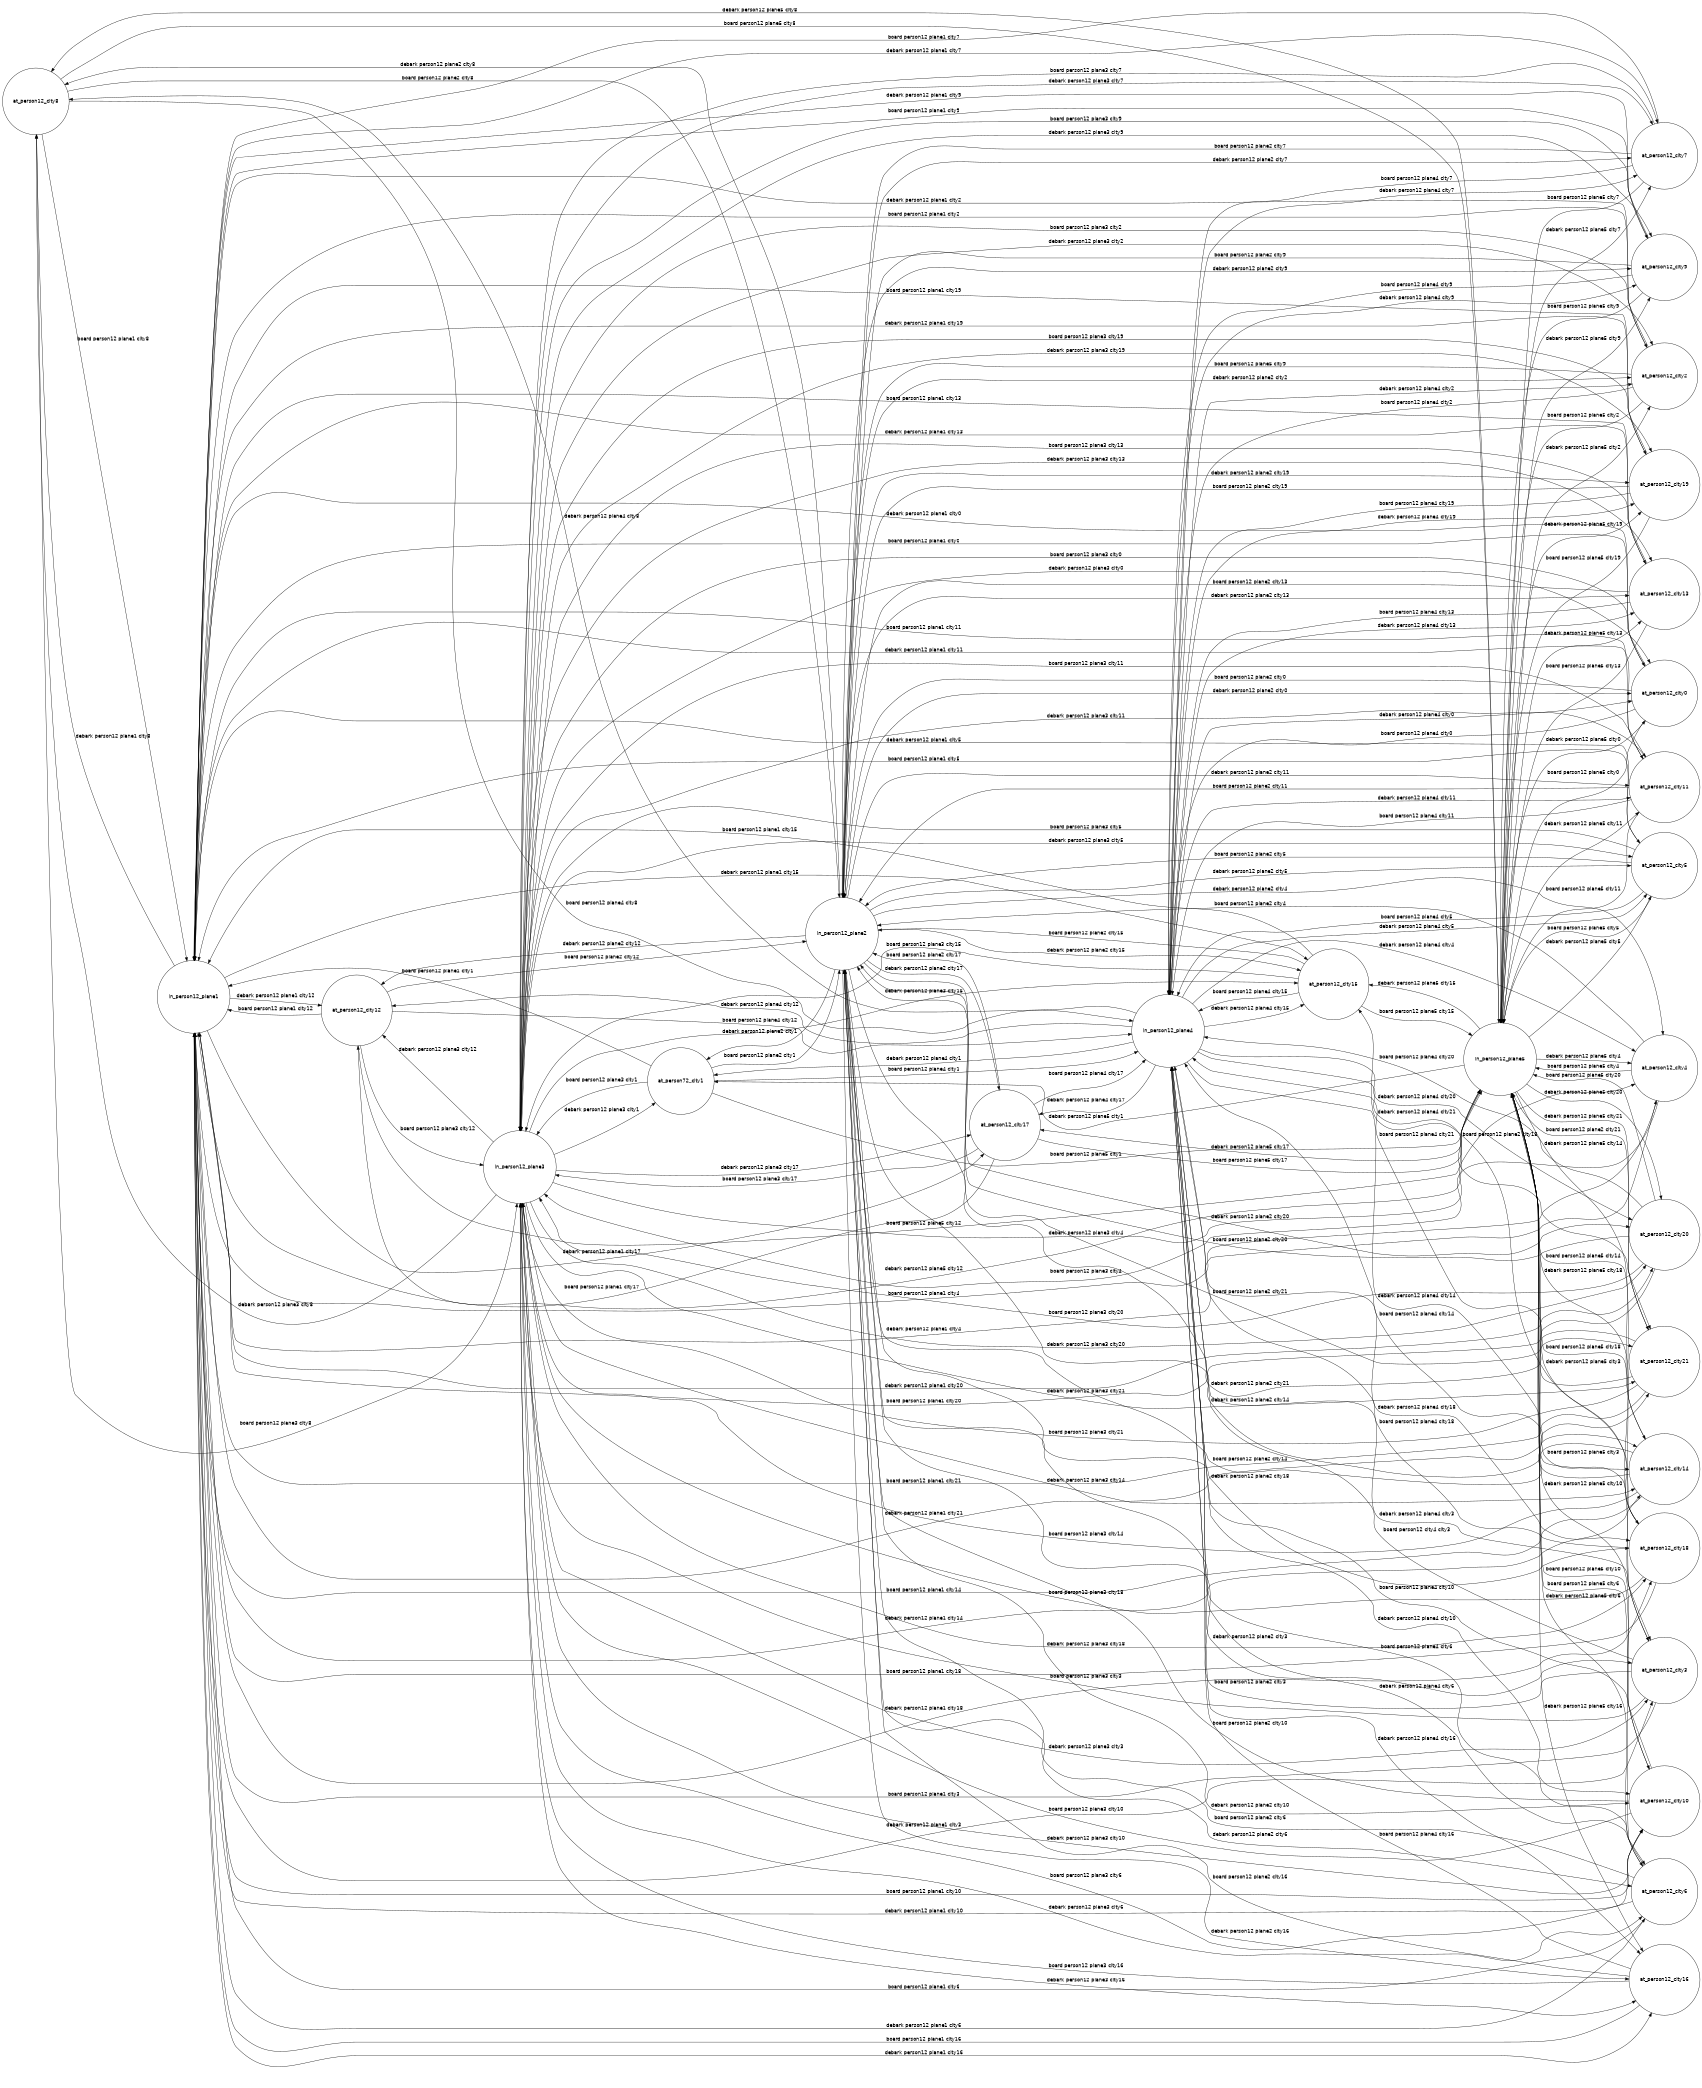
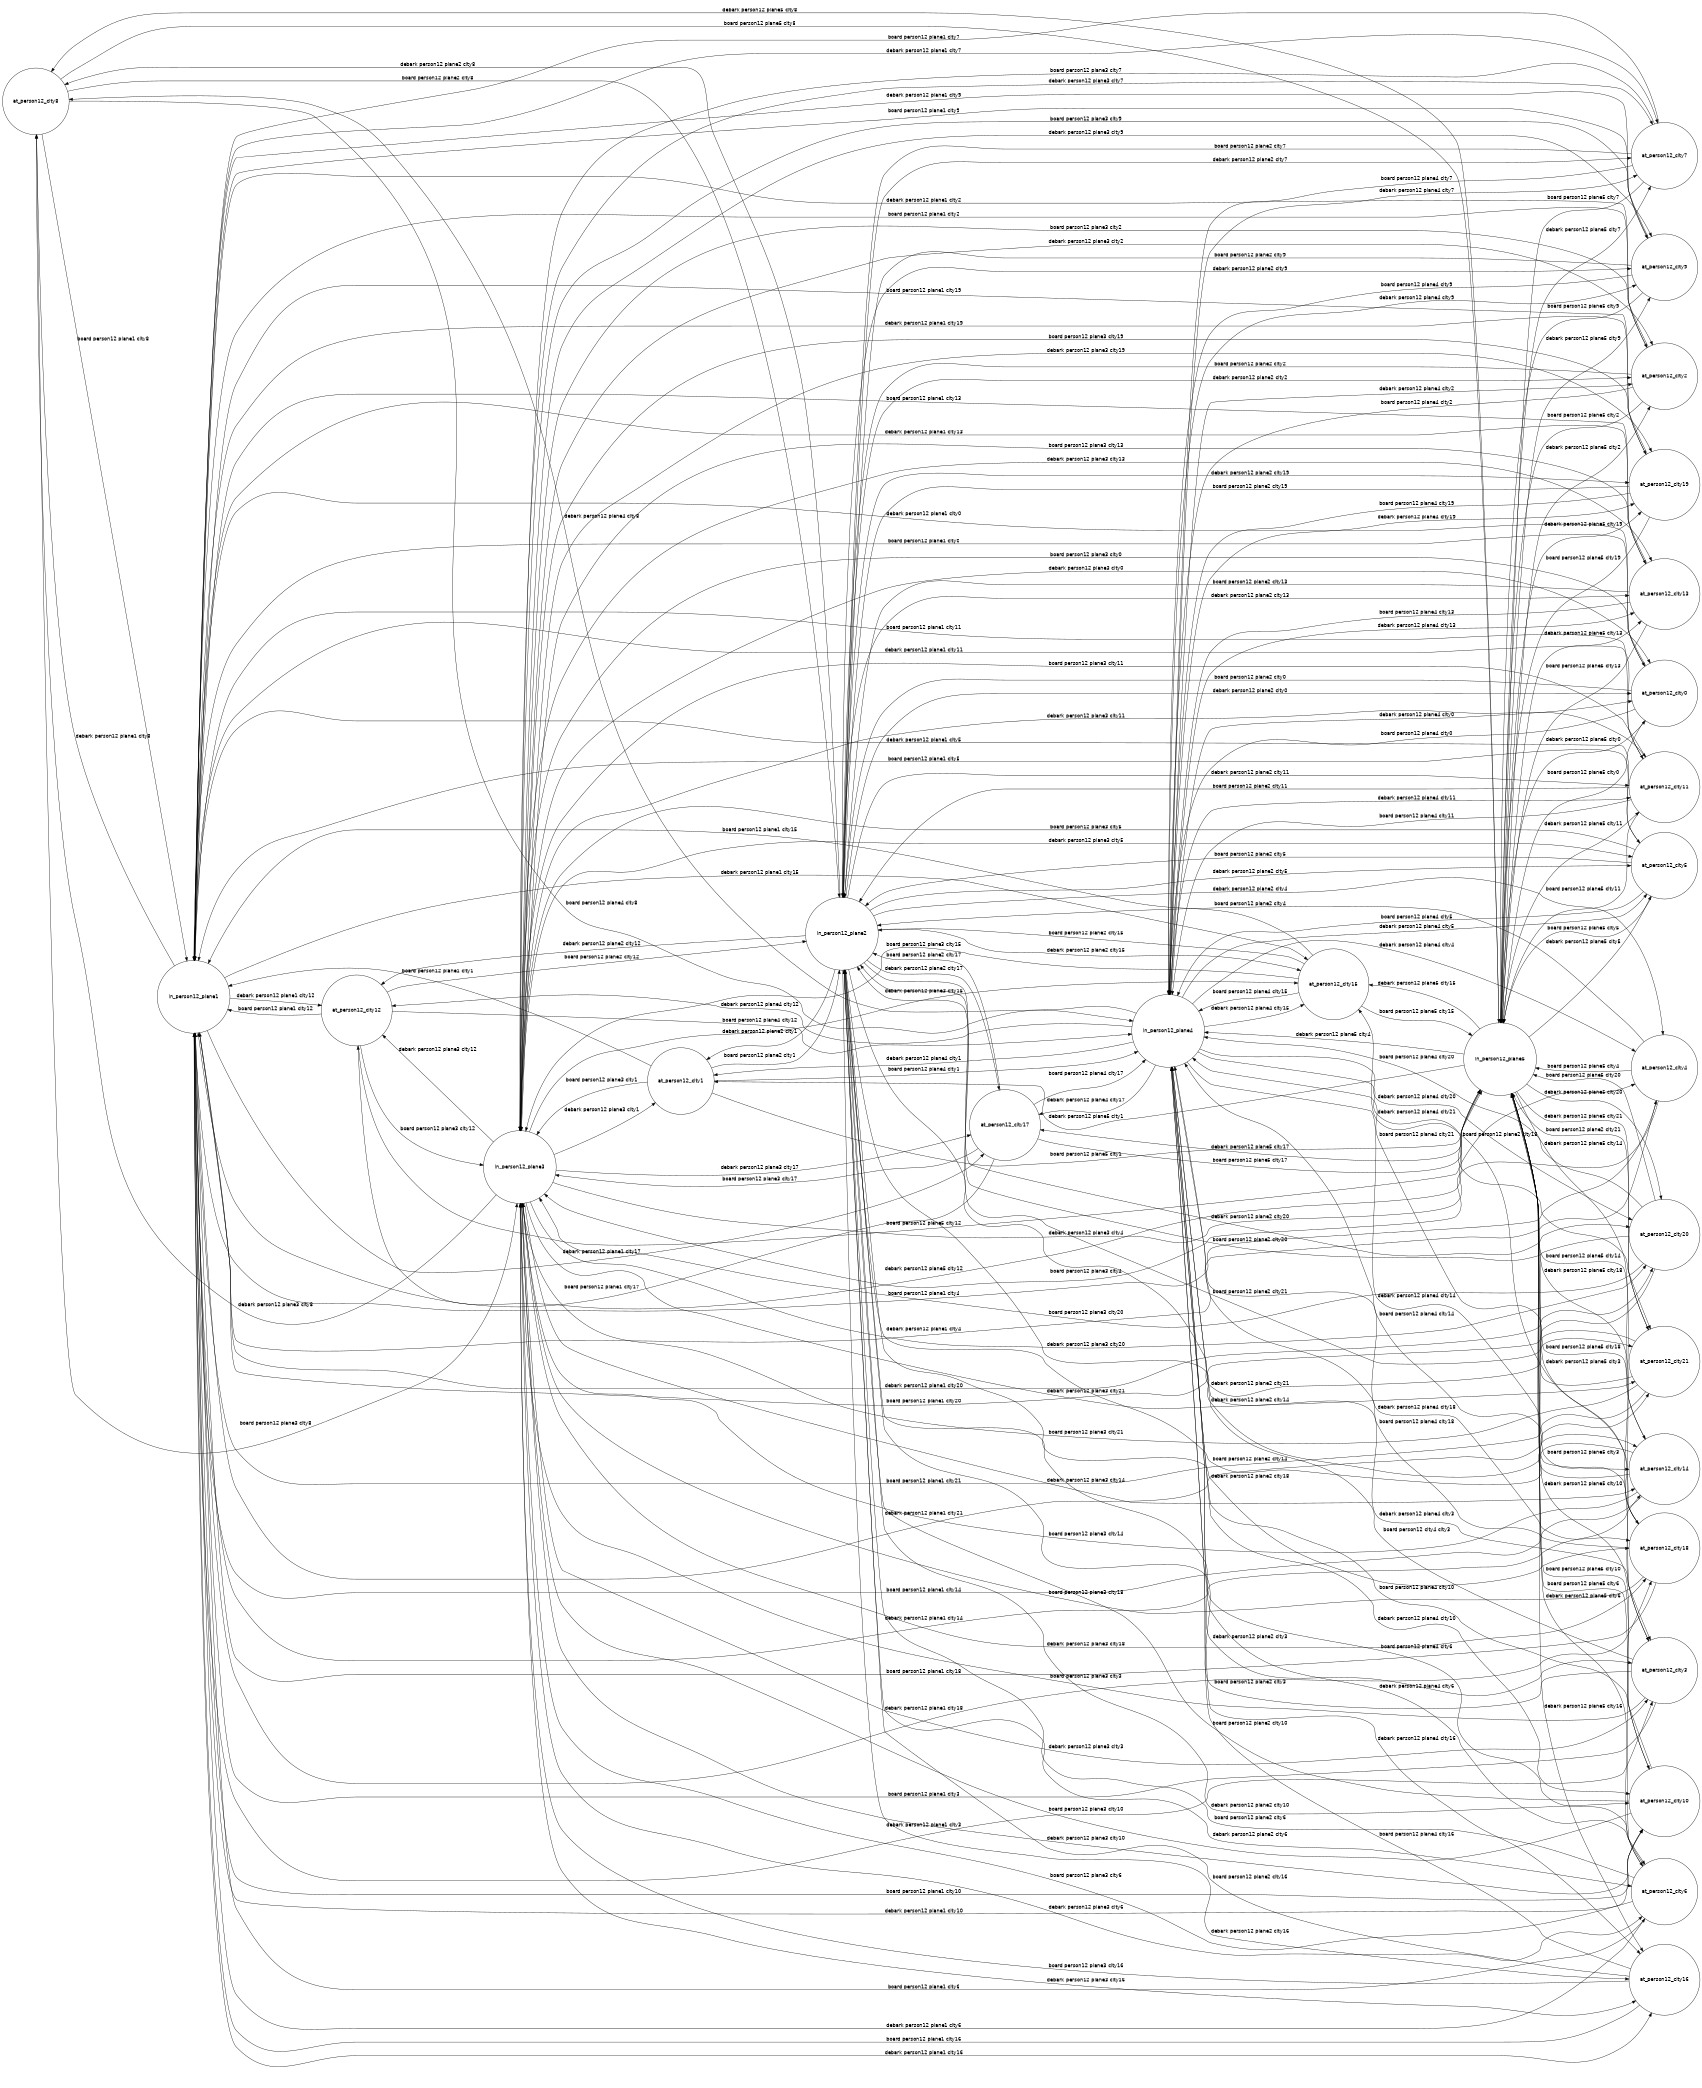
(1250, 364) -> (1250, 364)
(1582, 1060) -> (1336, 1040)
(681, 1081) -> (681, 1081)
